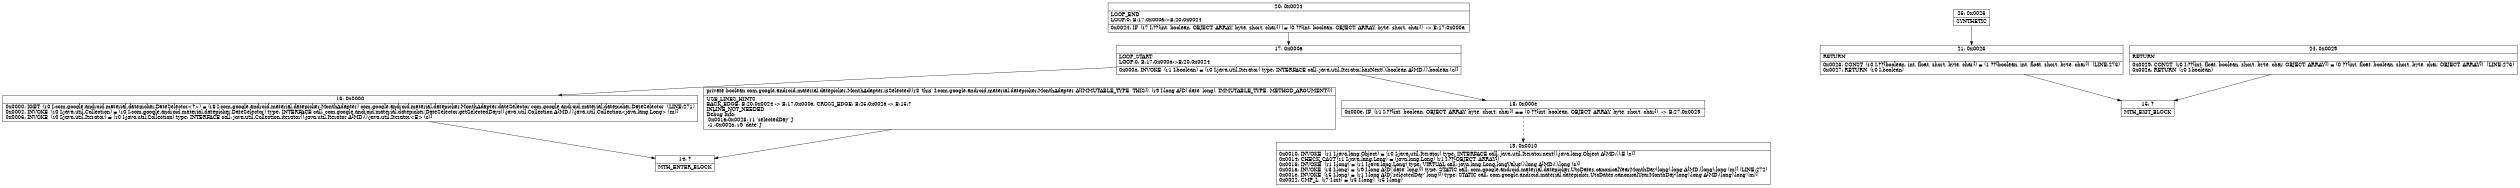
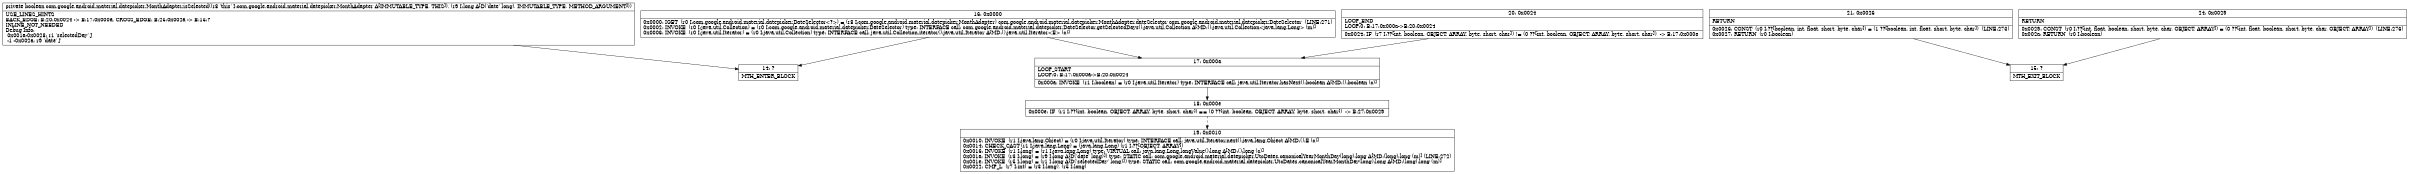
(1972, 18) -> none
(839, 80) -> (1093, 47)
